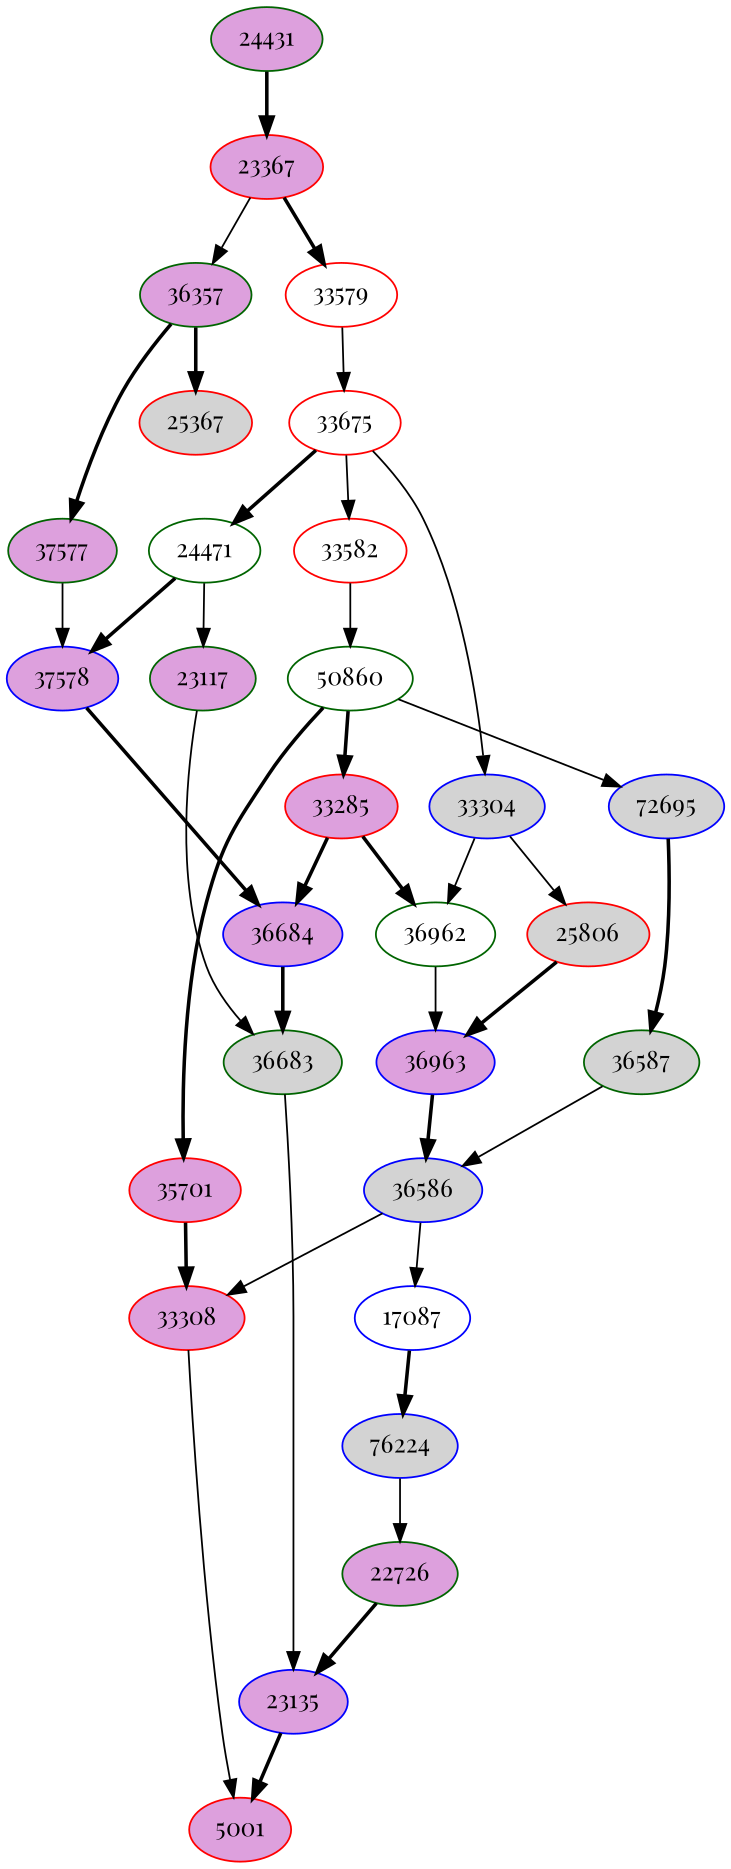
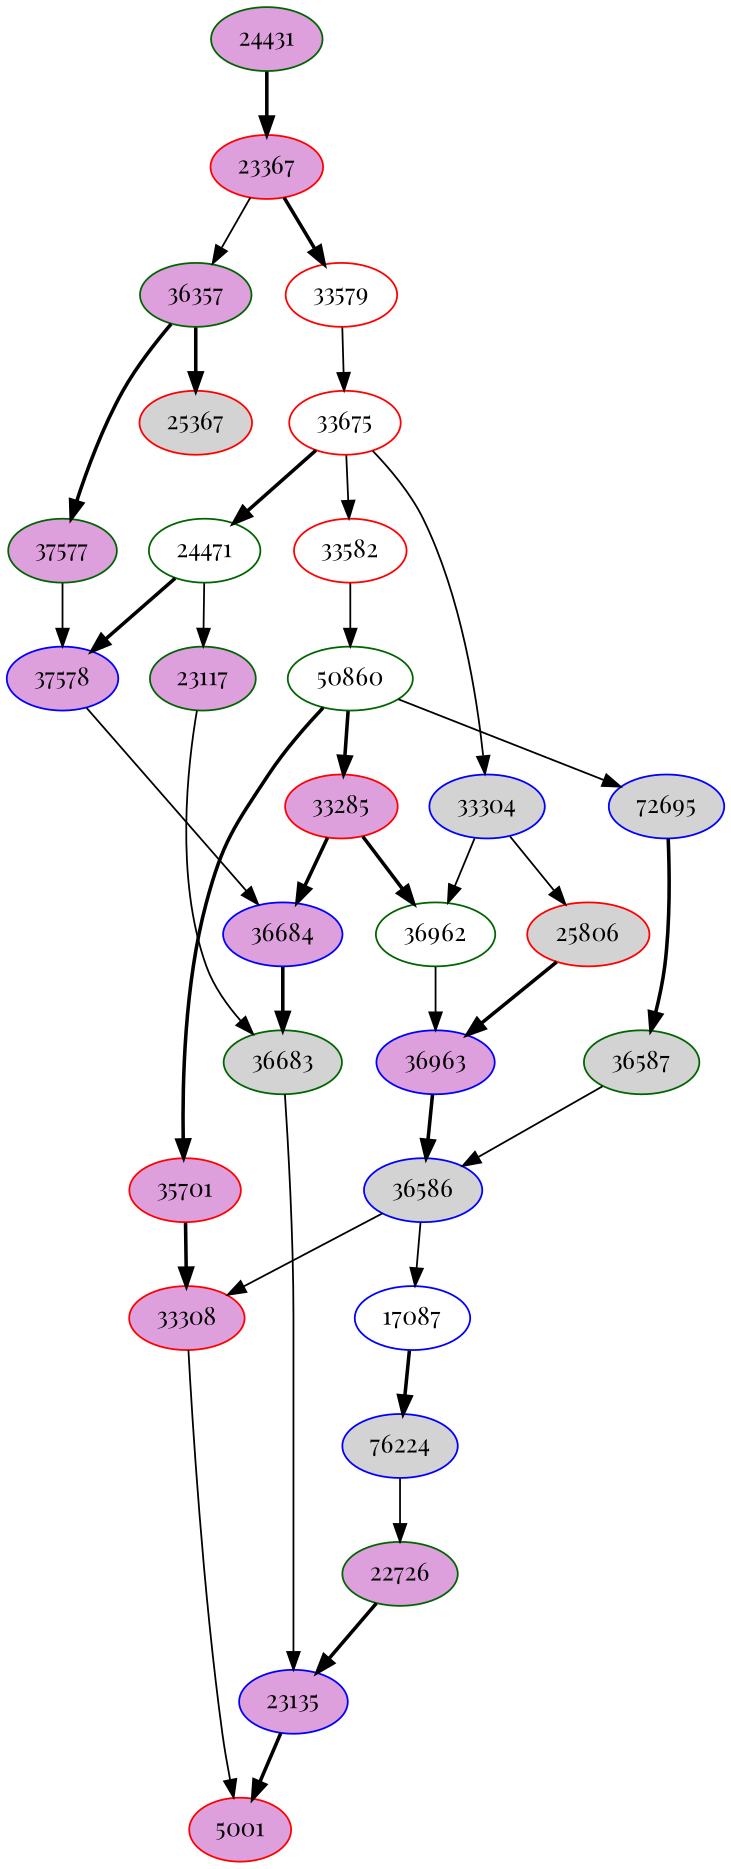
(166, 799) -> (166, 799)
